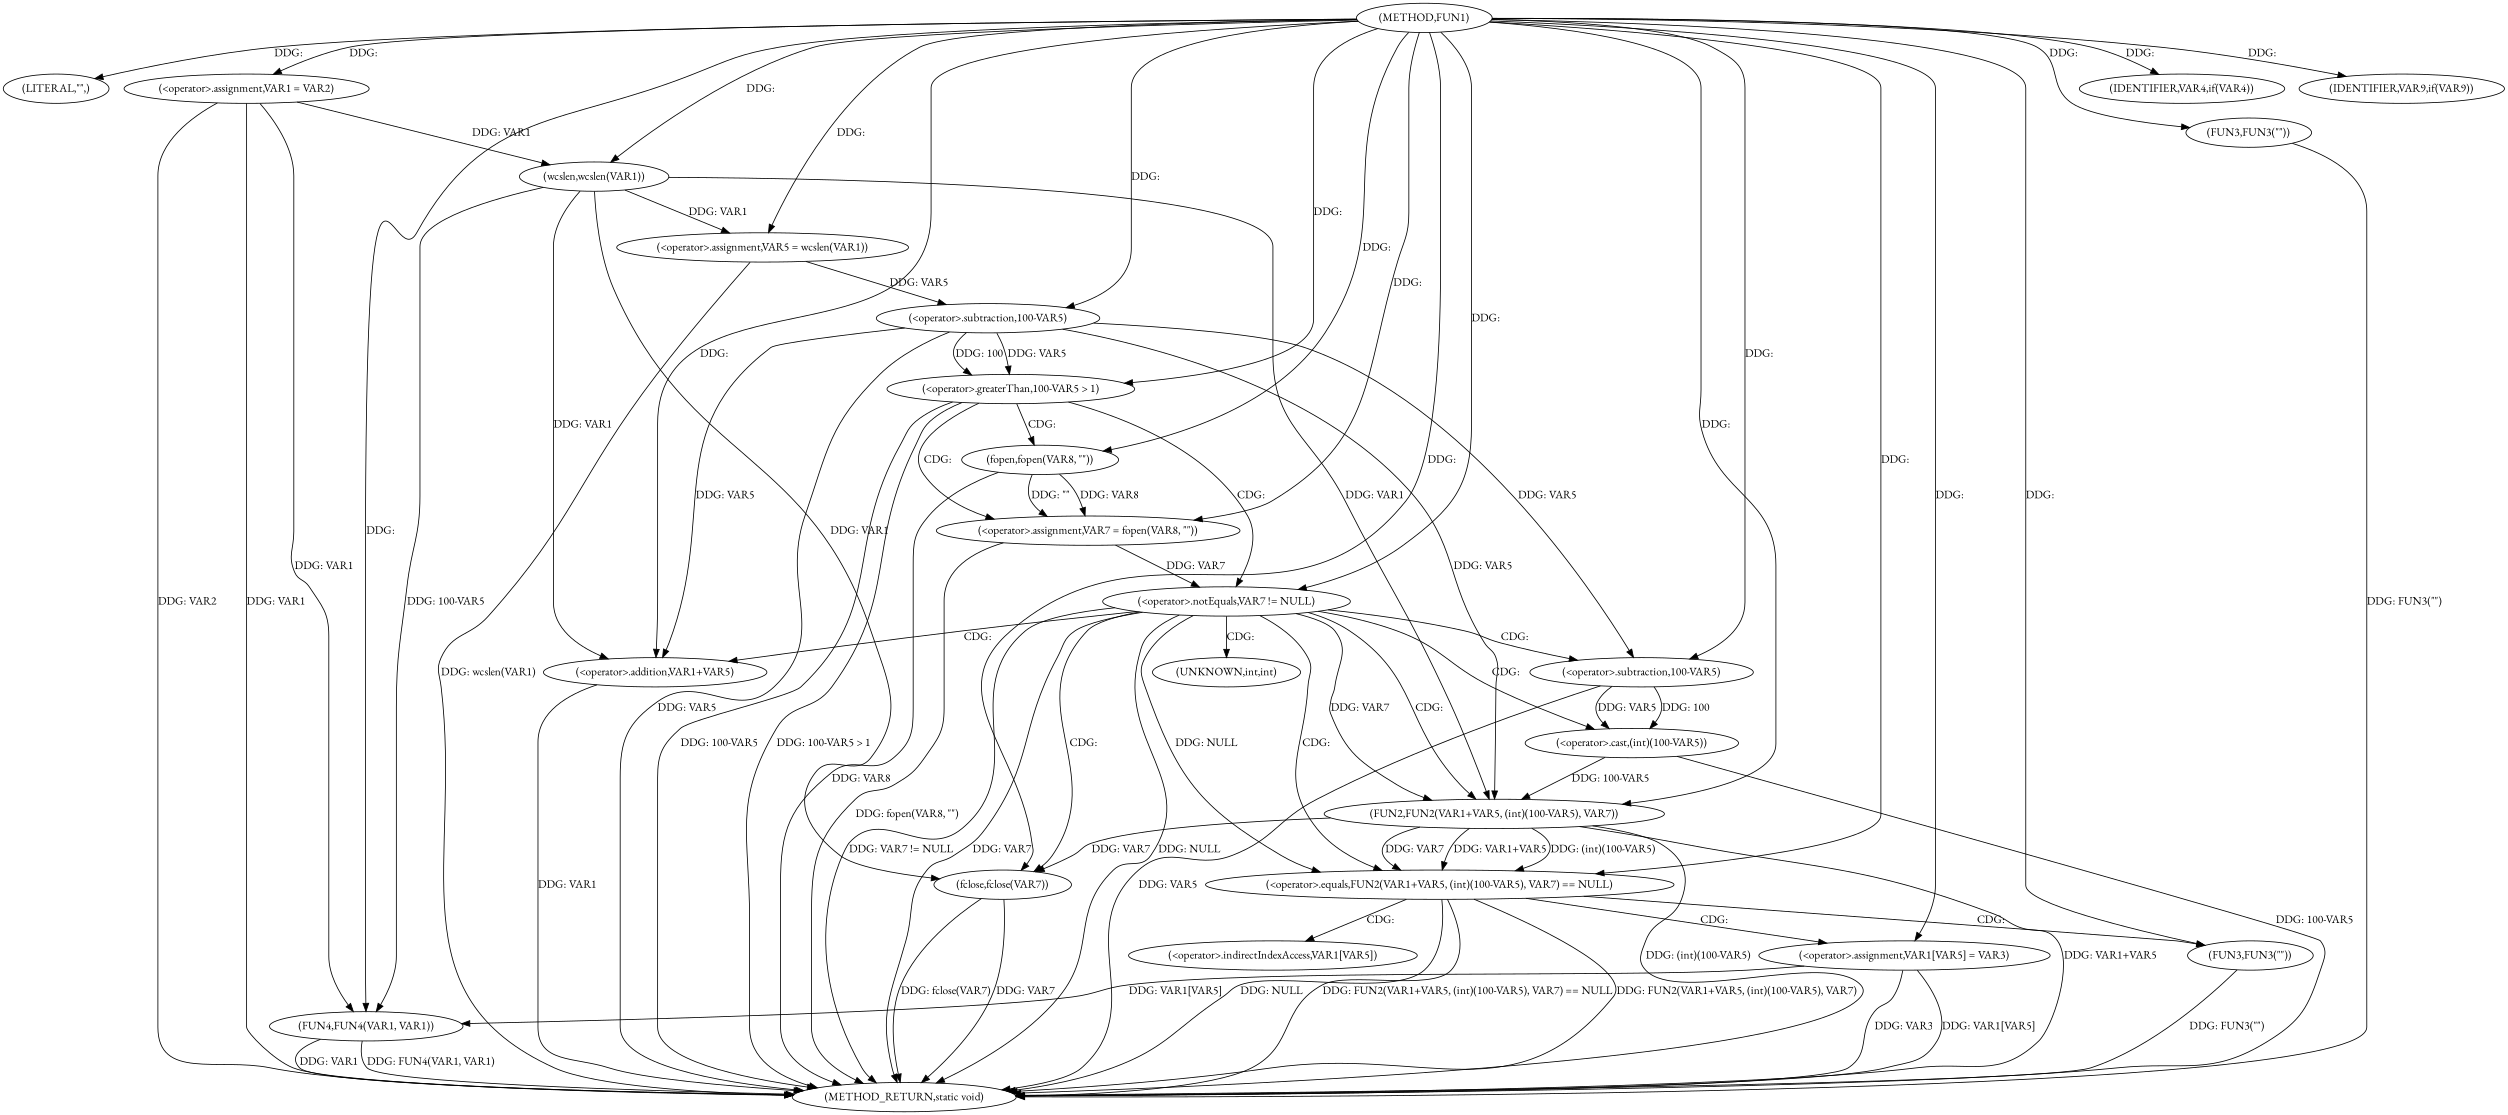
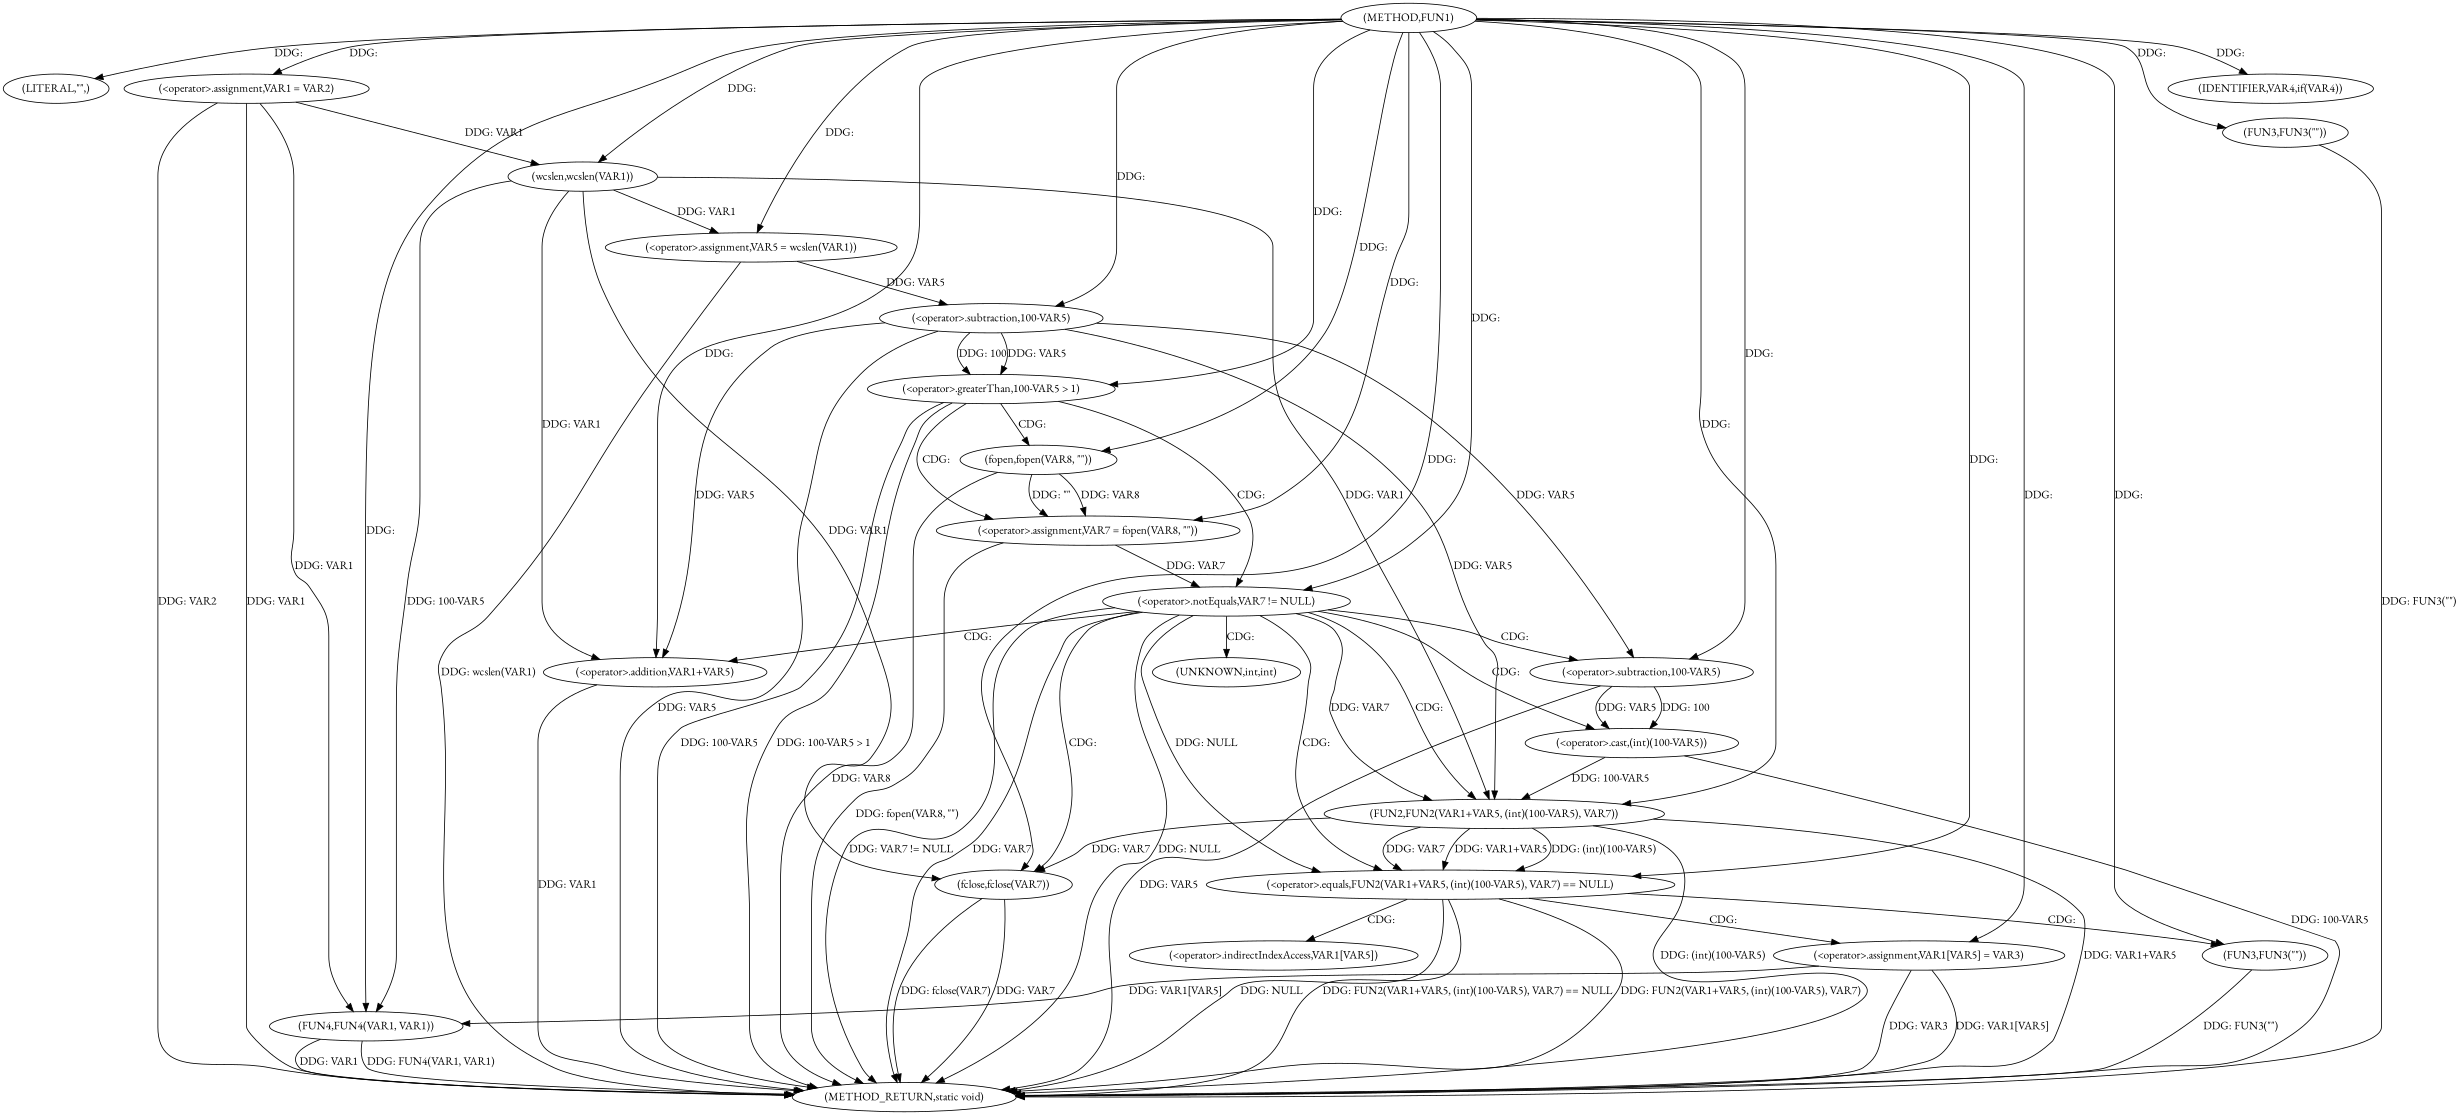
(2402, 89) -> none
